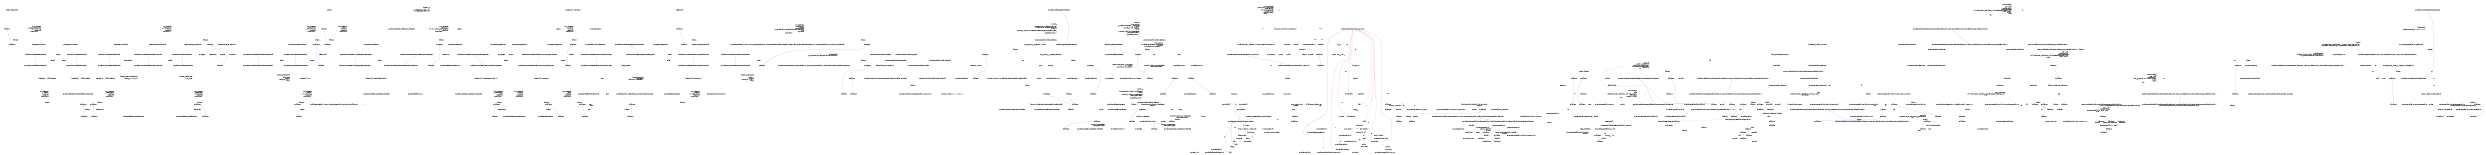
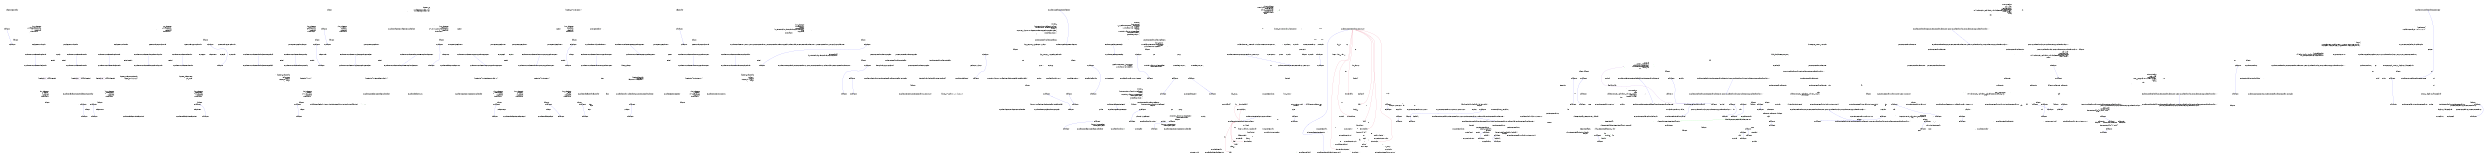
(1769, 104) -> none
